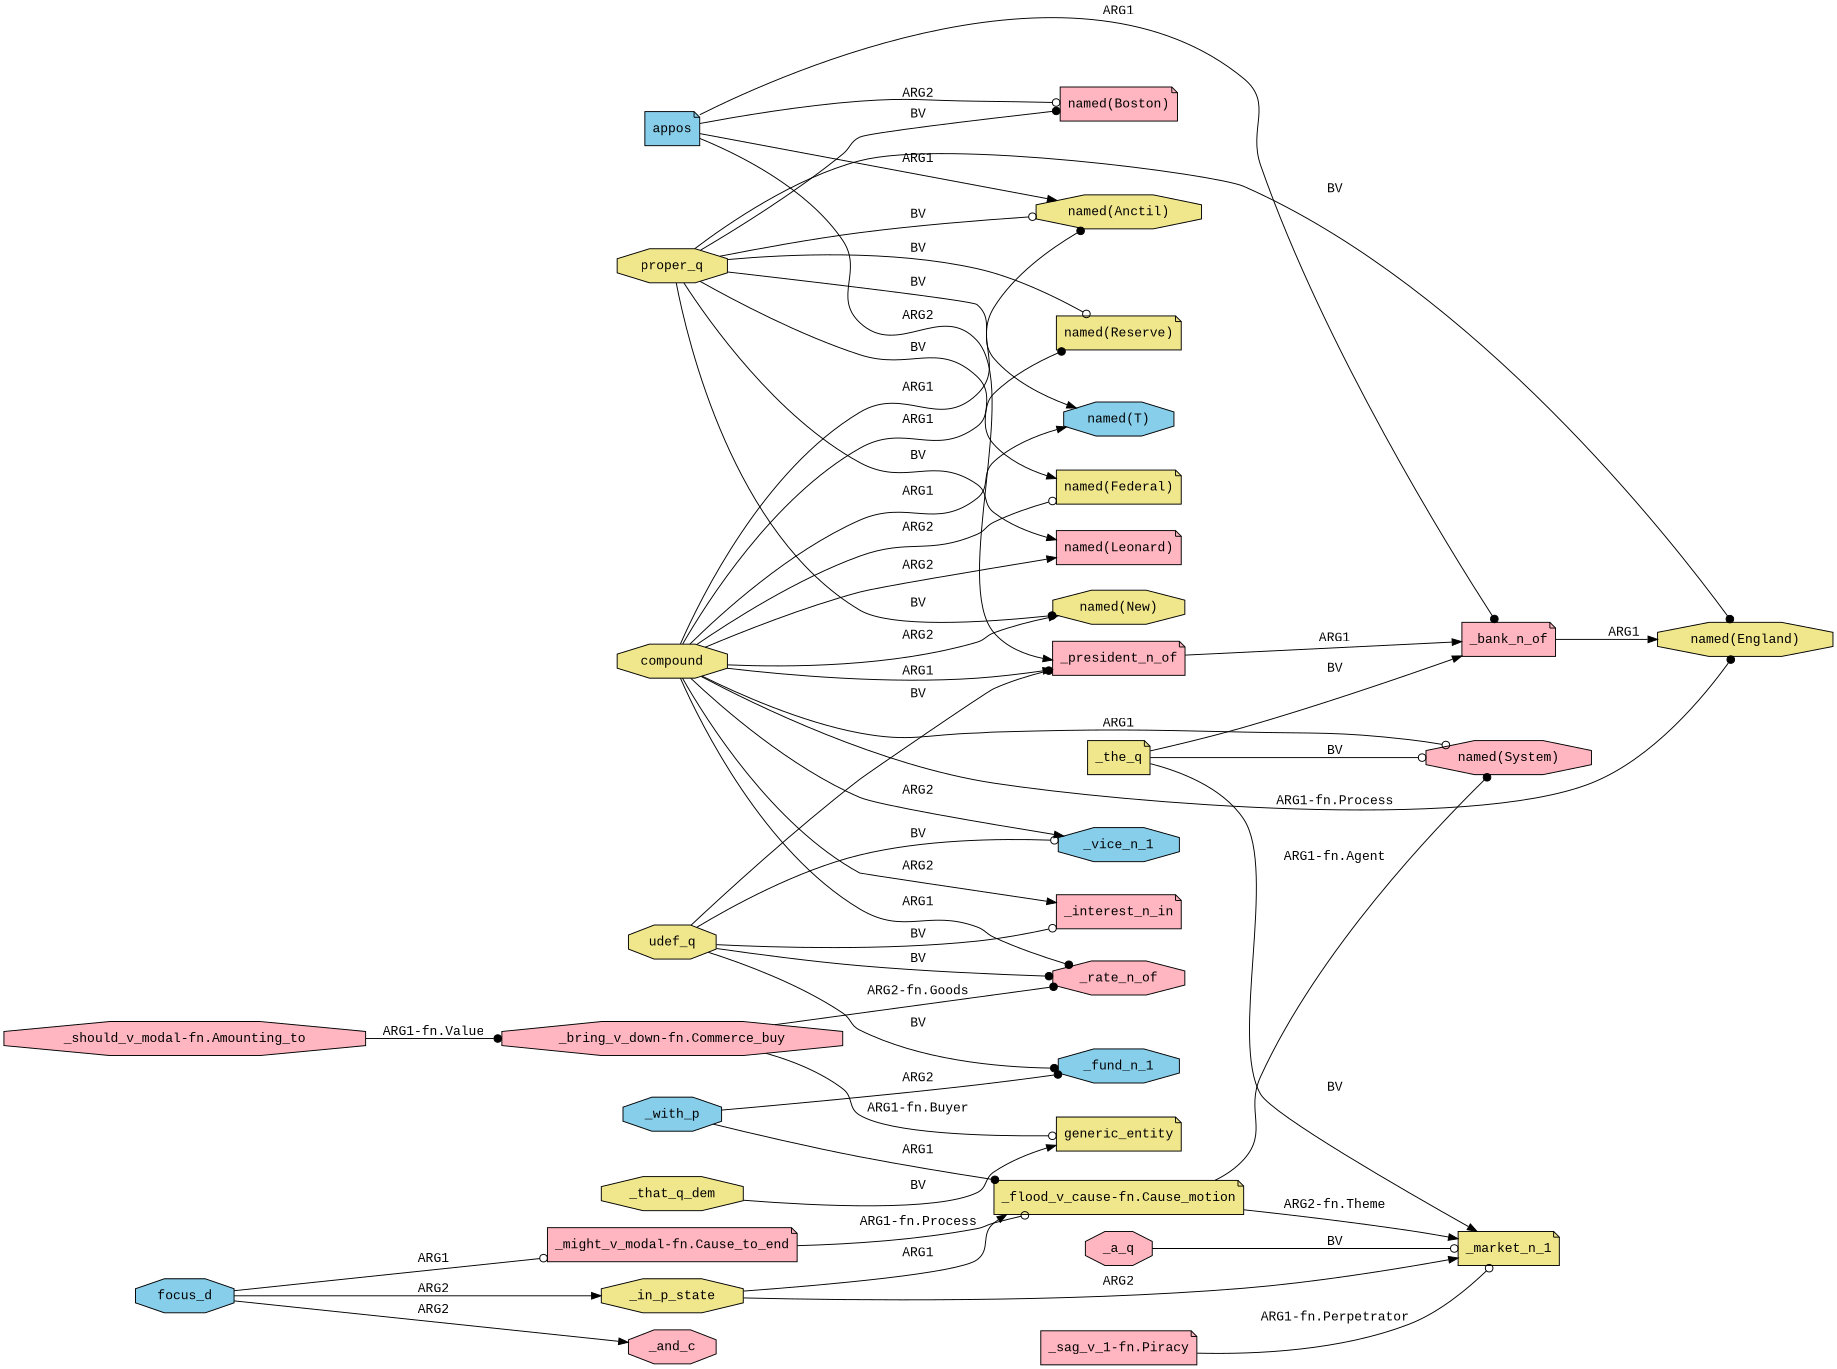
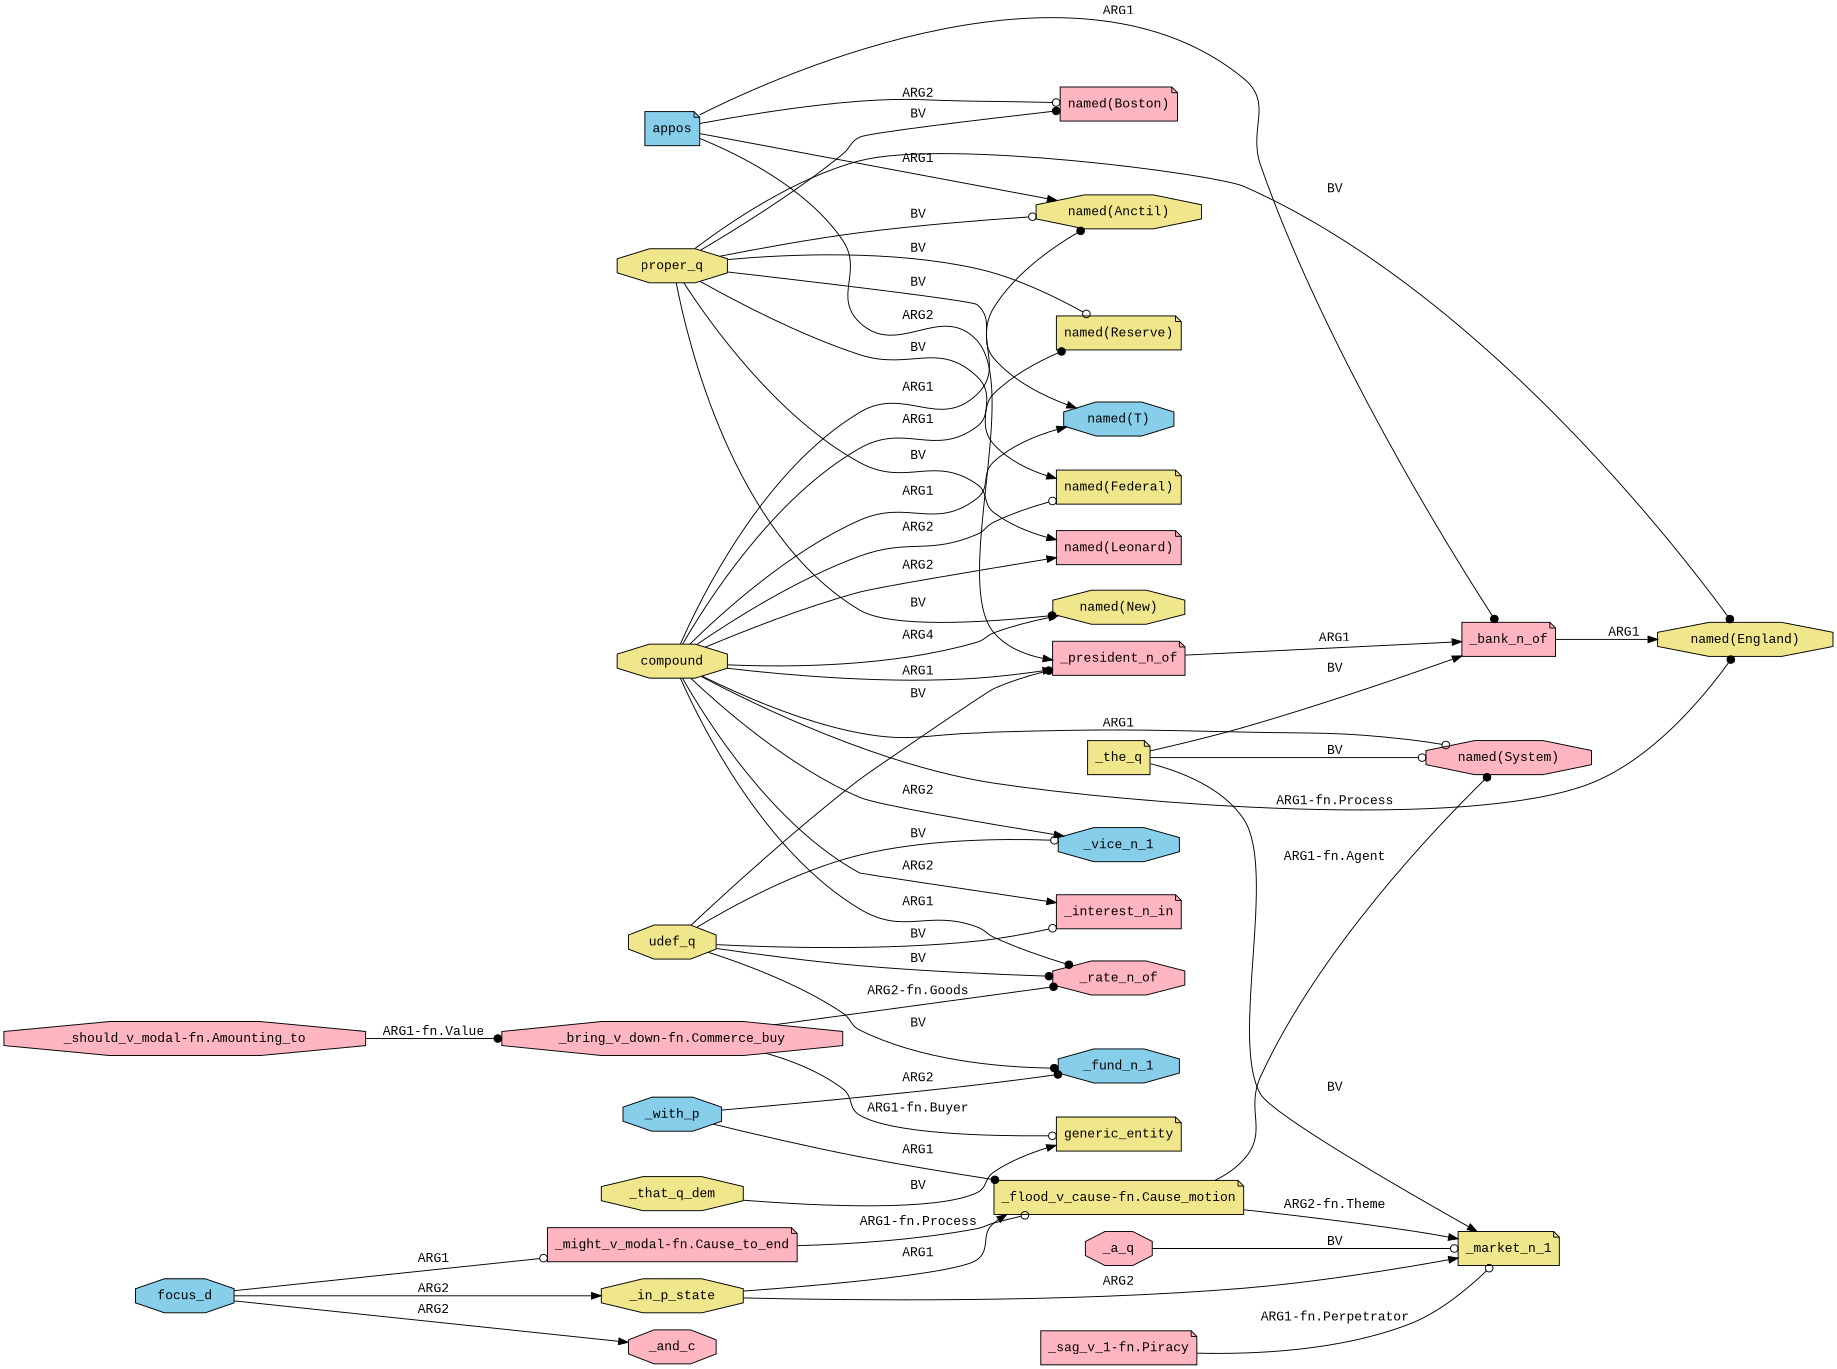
(918, 635) -> (918, 635)
